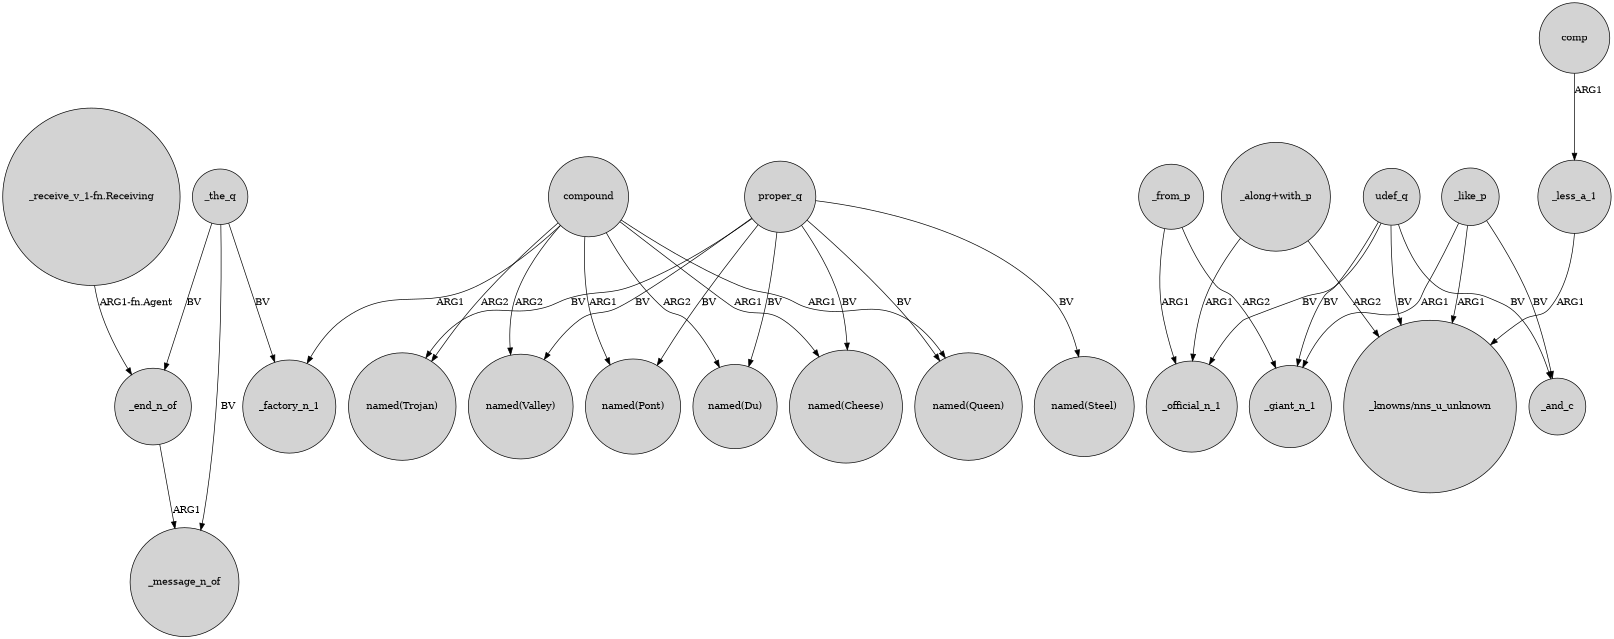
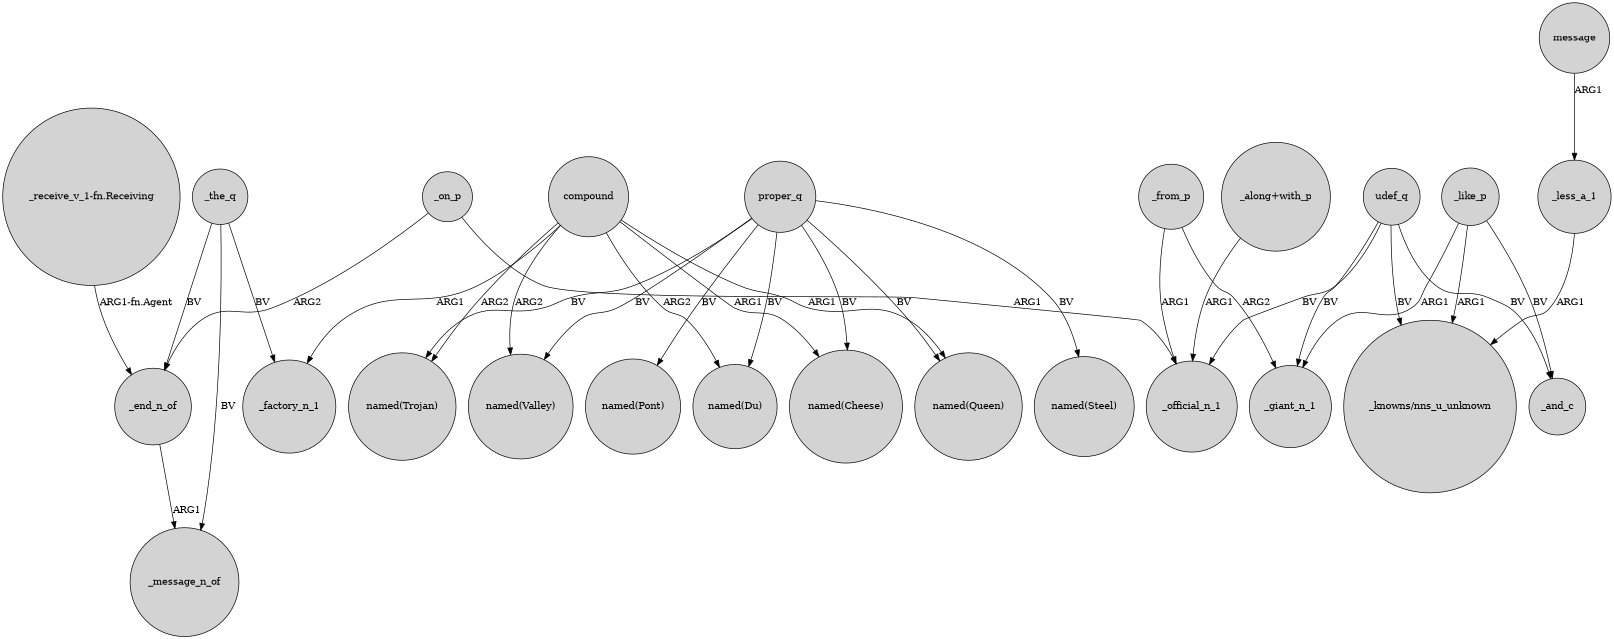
(1575, 38) -> (1575, 38)
none -> (447, 197)
(1343, 288) -> none
(588, 299) -> none
